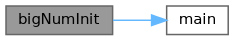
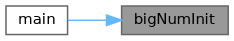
(132, 20) -> (87, 20)
